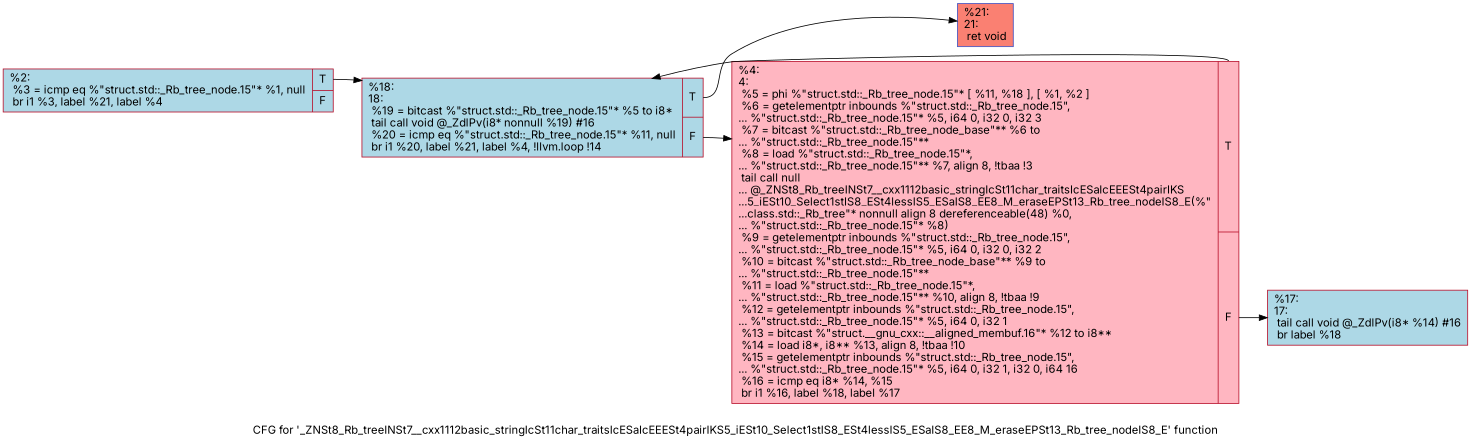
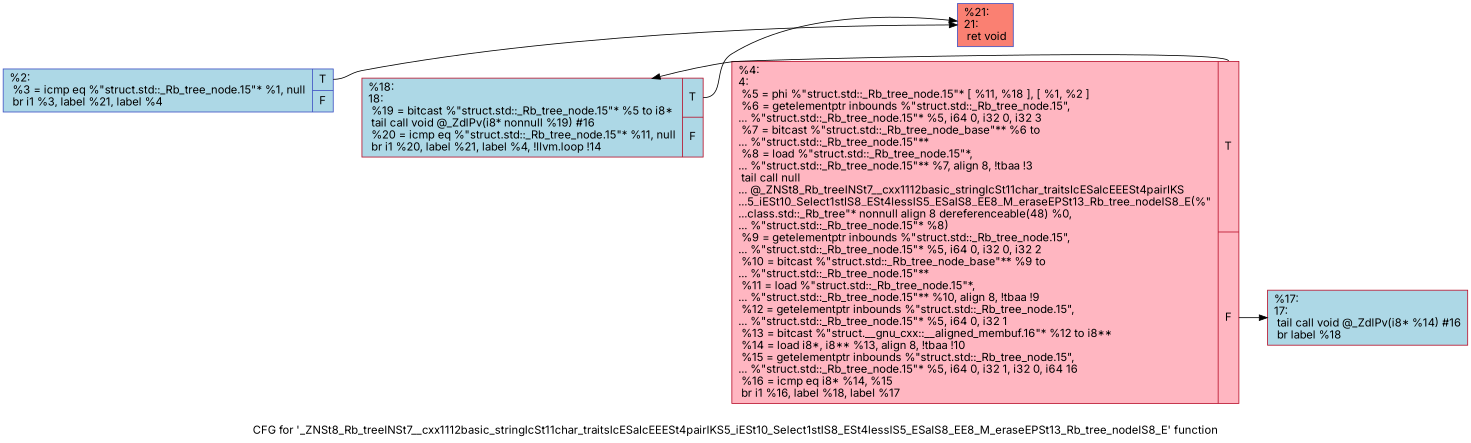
(343, 79) -> (639, 37)
(168, 90) -> (168, 90)
(713, 138) -> none
